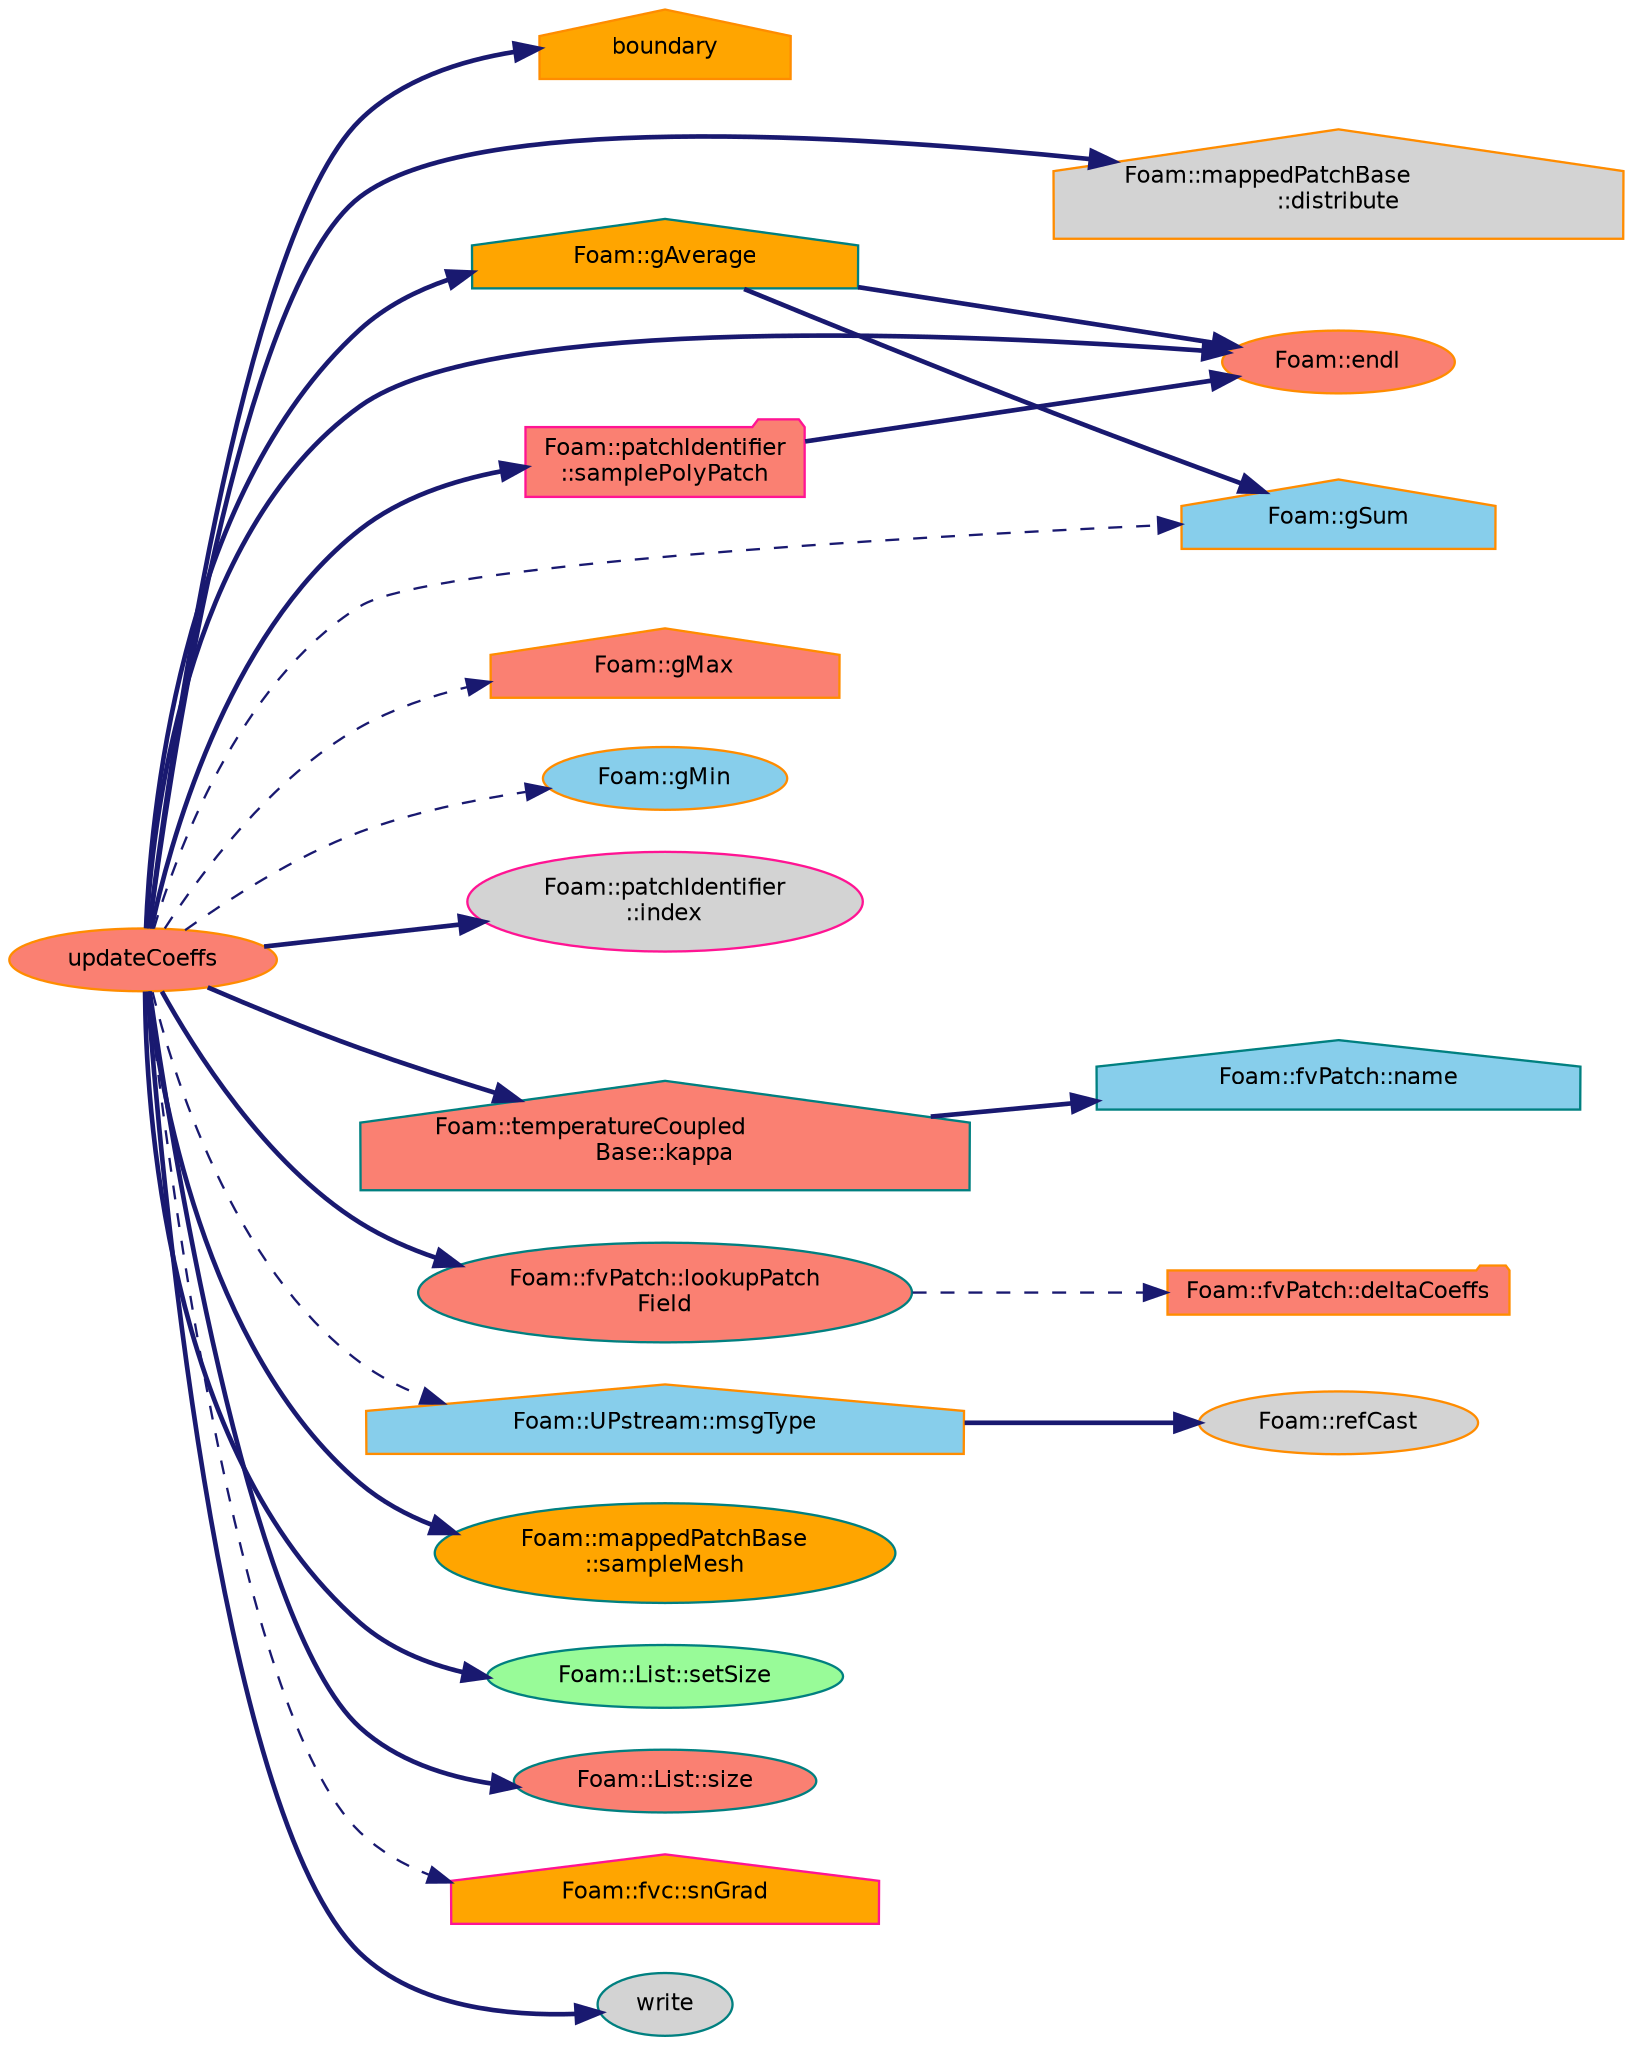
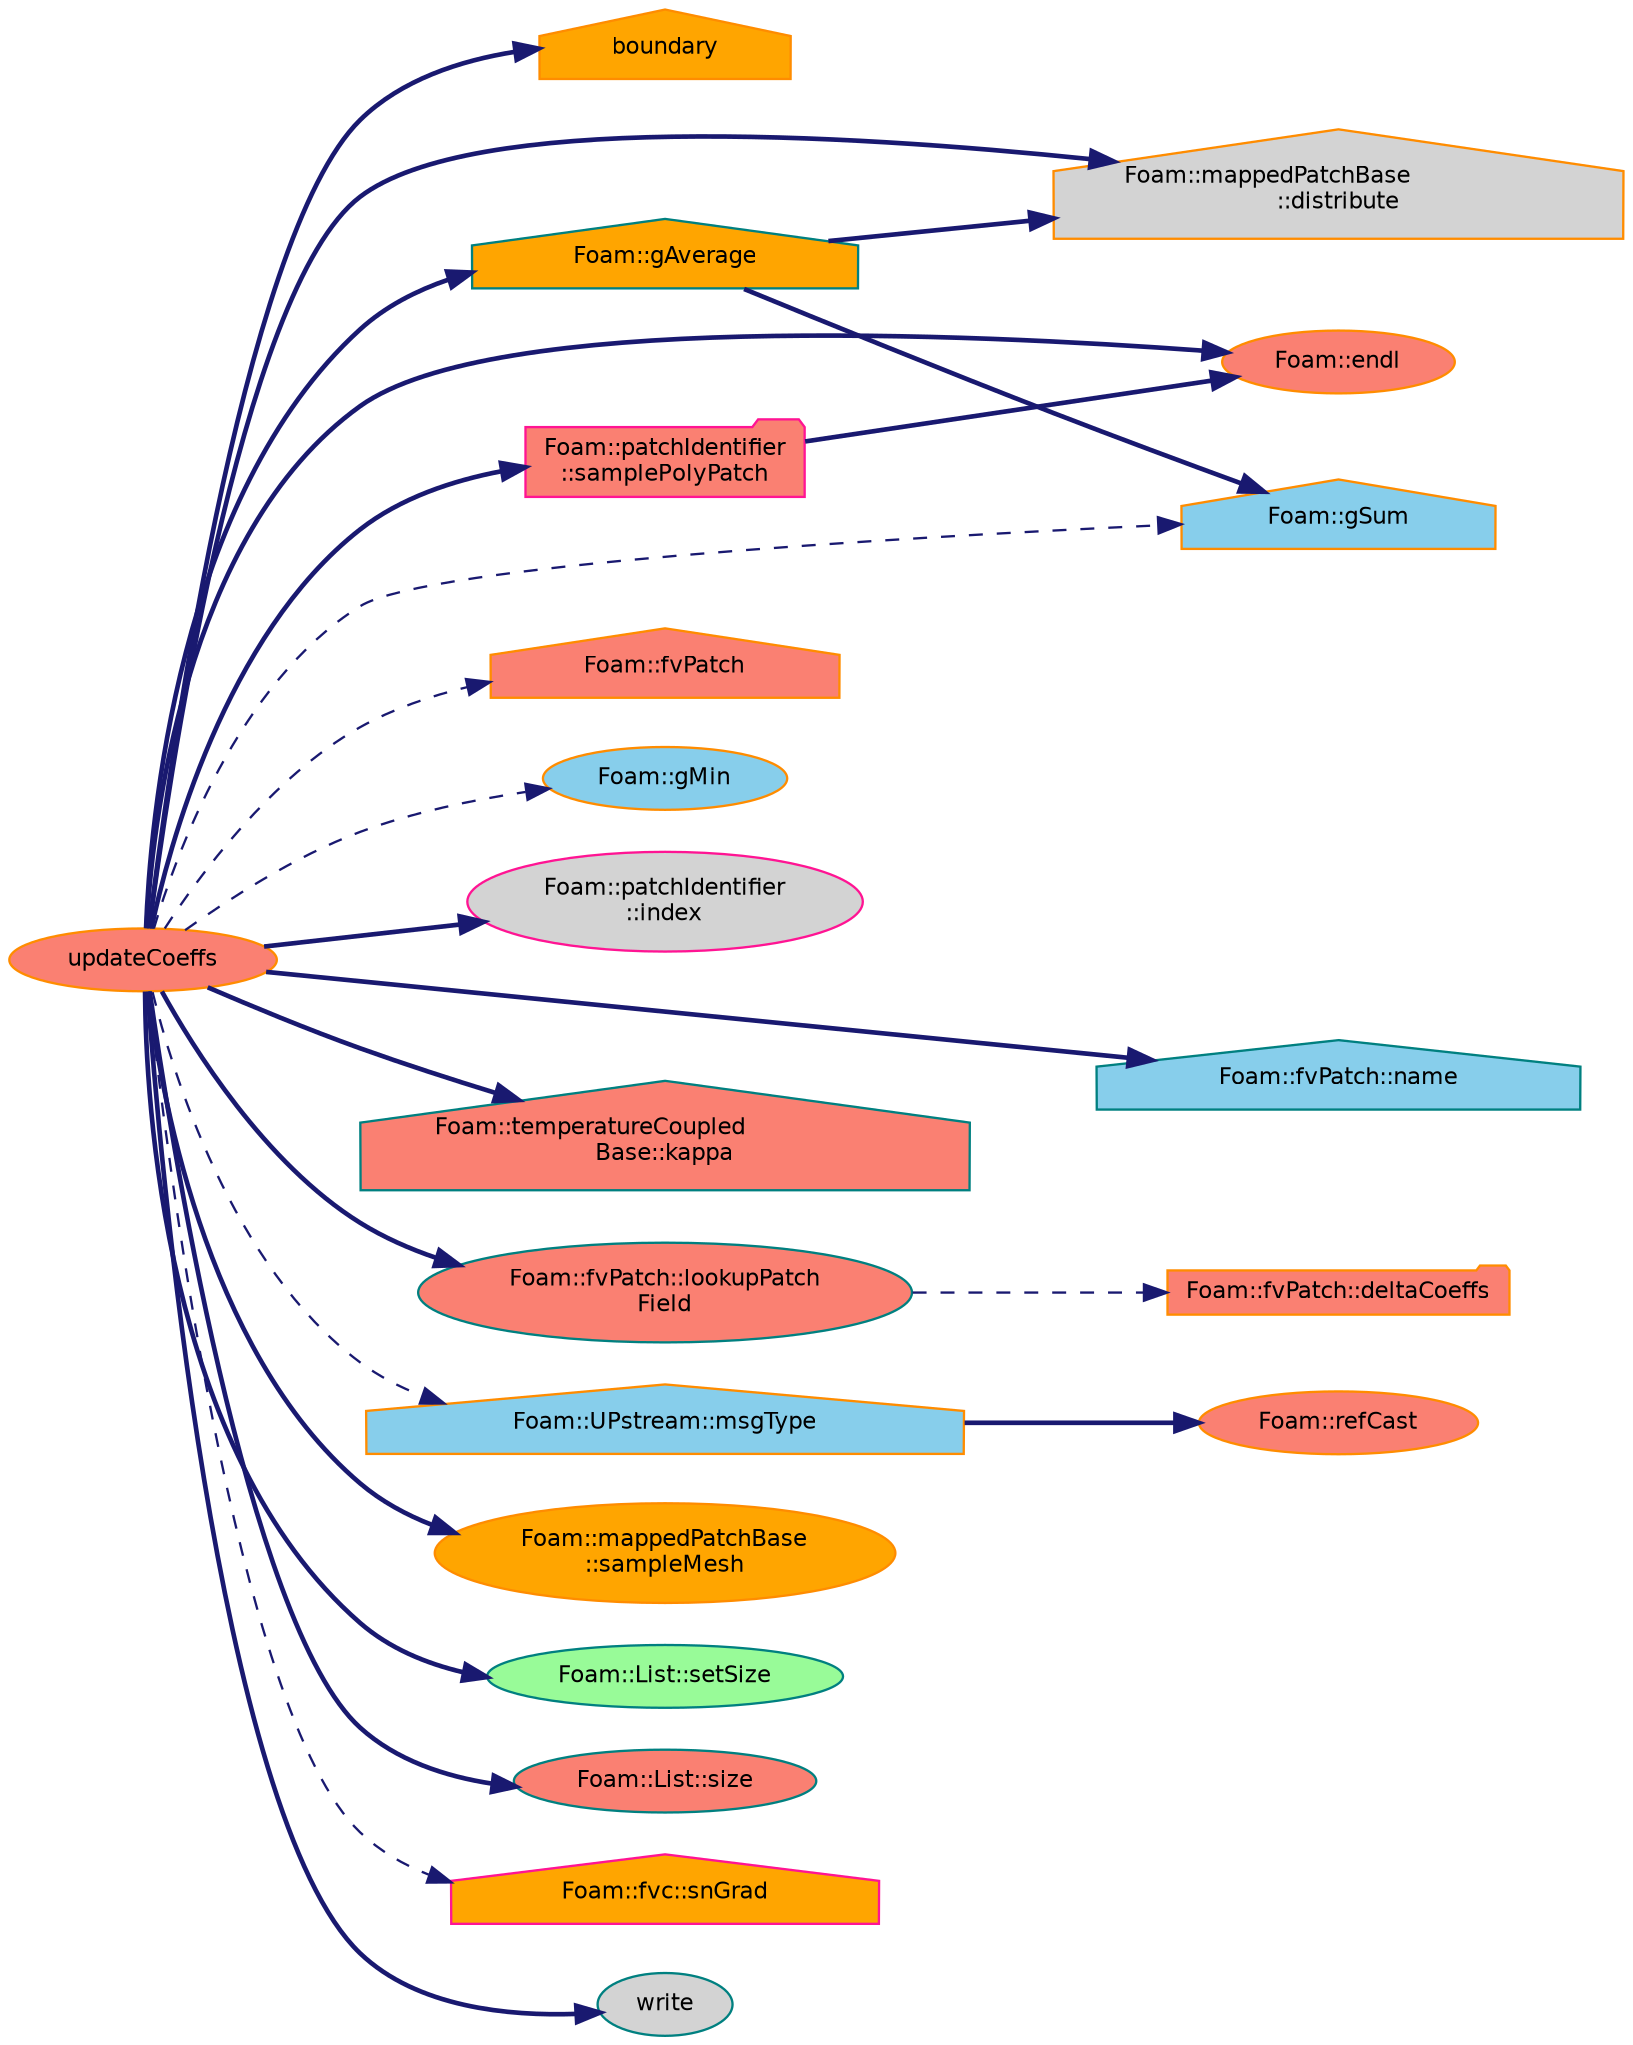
(1036, 315) -> (929, 231)
(665, 667) -> (665, 667)
(1002, 1110) -> (697, 1015)
(1338, 1423) -> (1338, 1423)
(665, 1553) -> (665, 1553)
